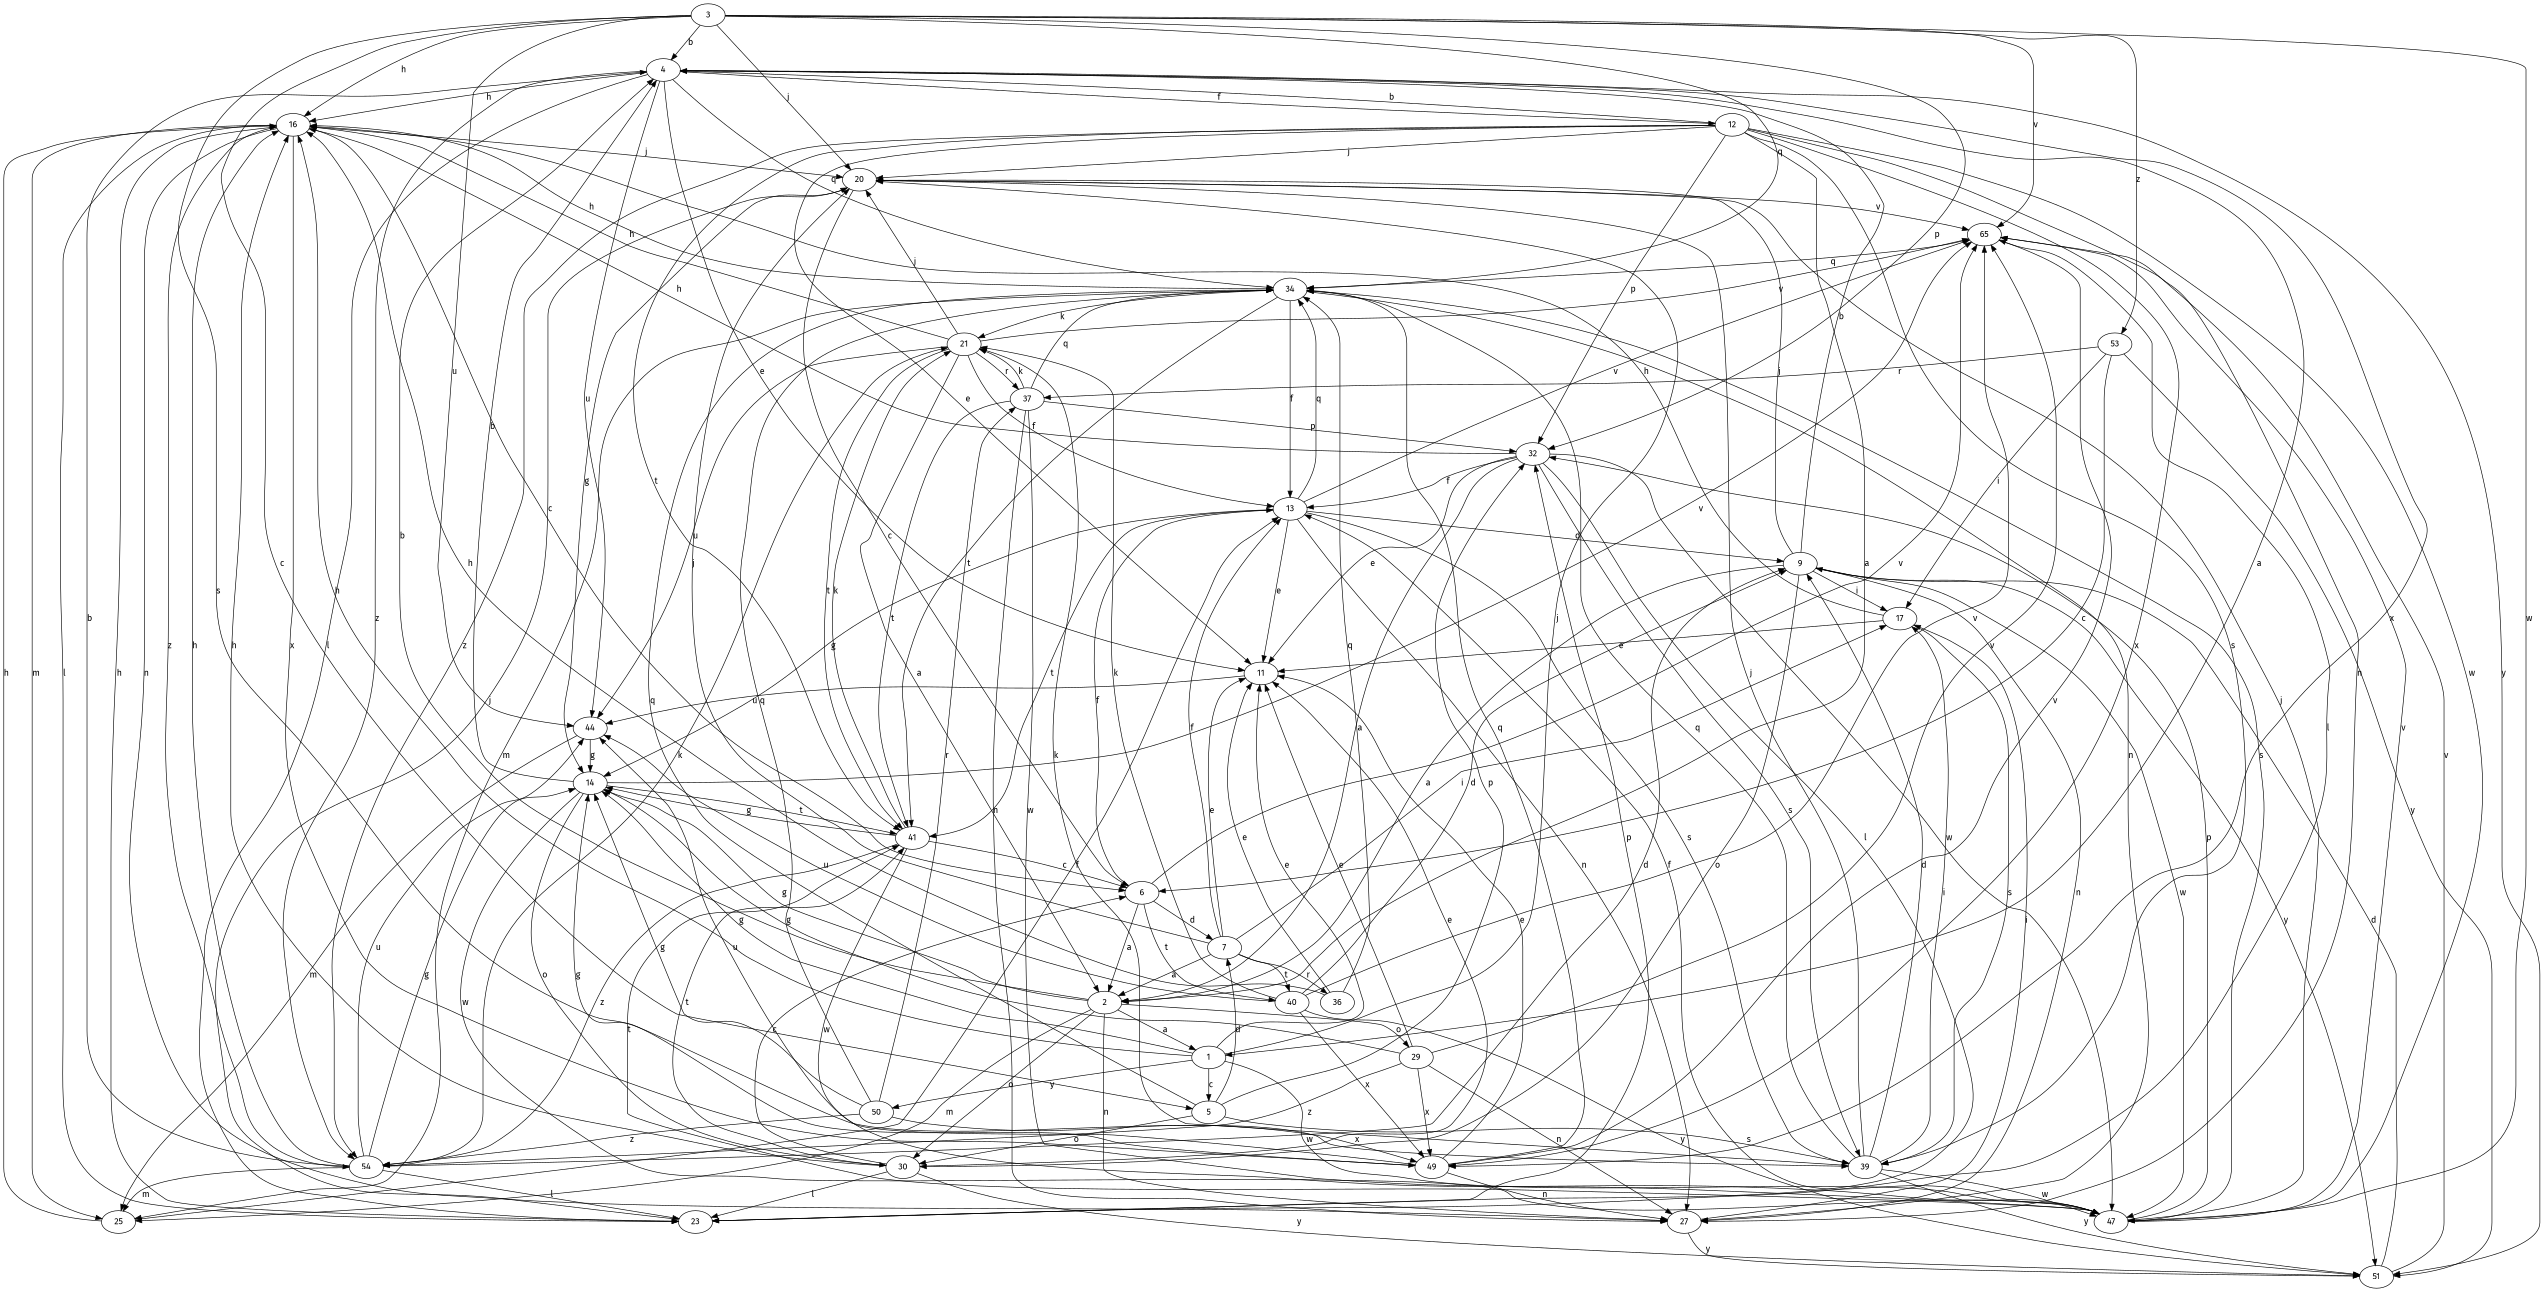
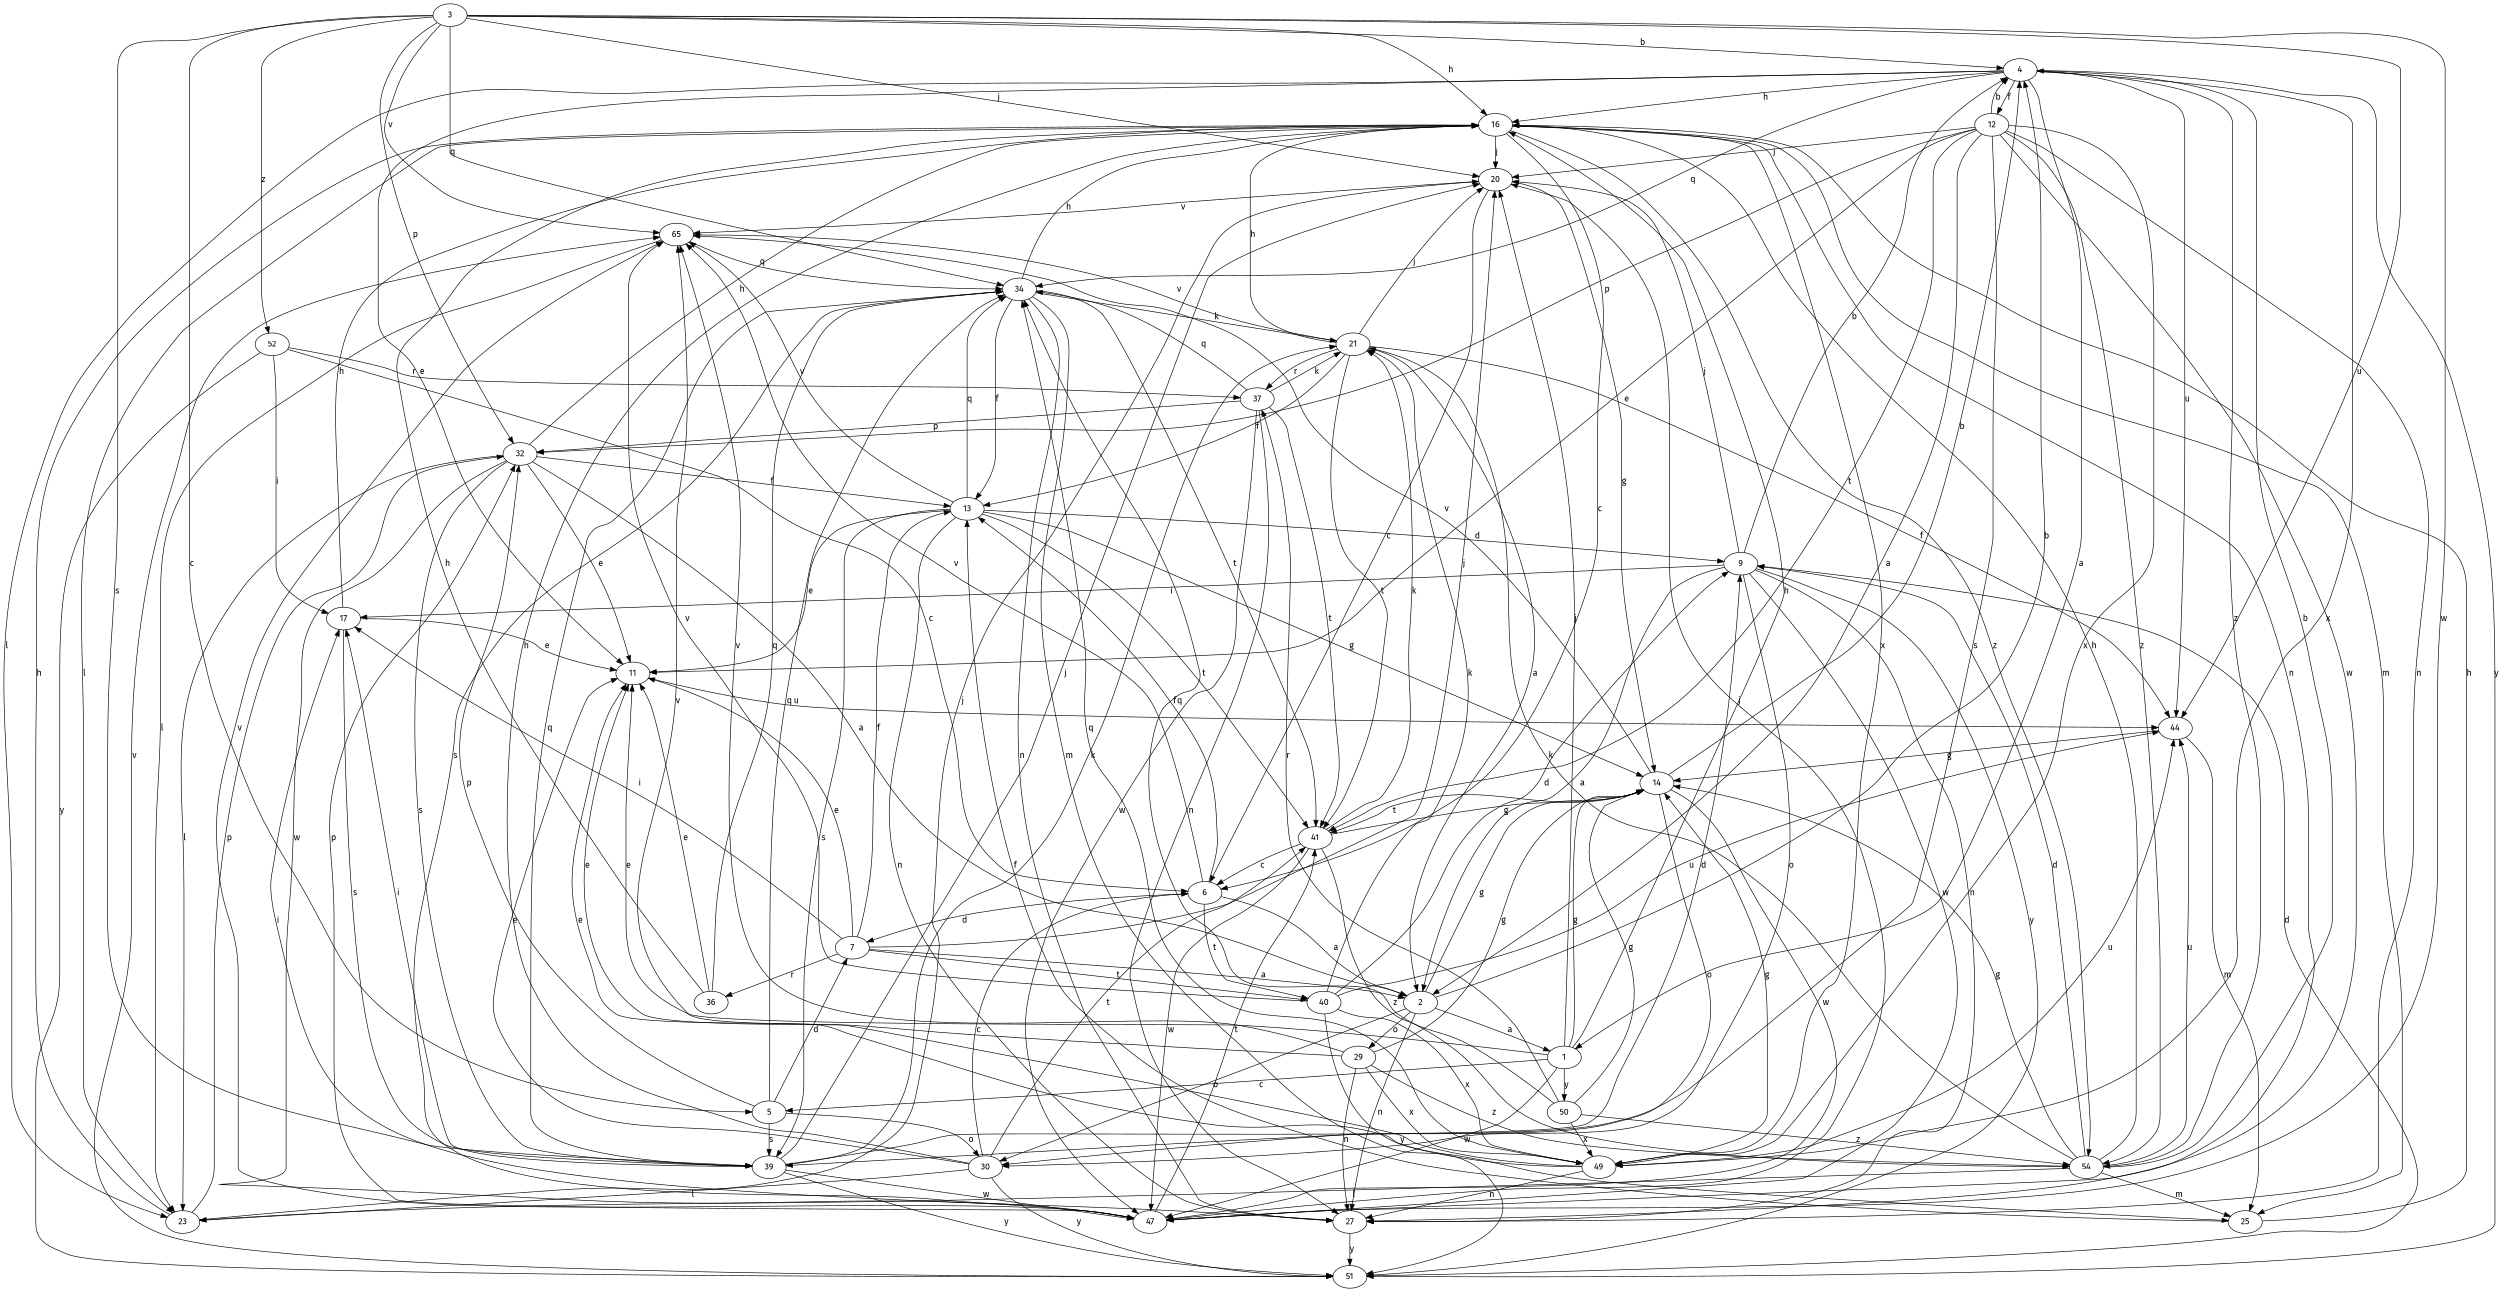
(2115, 344) -> (272, 344)
(696, 536) -> (1921, 536)
(1681, 949) -> none
(637, 1185) -> none
